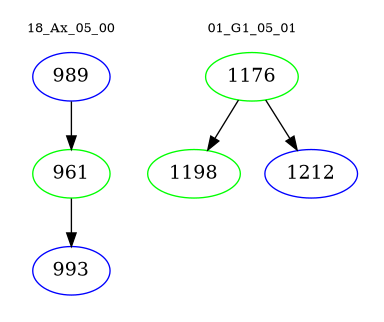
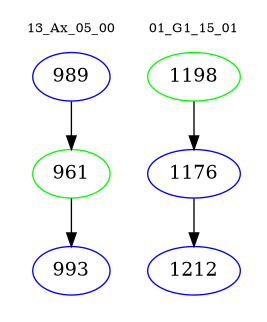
(71, 29) -> (71, 29)
(253, 29) -> (194, 29)
(252, 77) -> (194, 174)
(227, 119) -> (194, 119)
